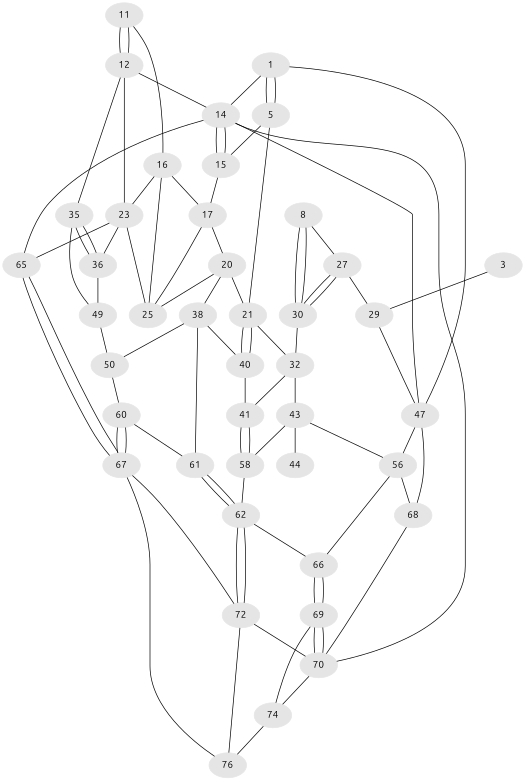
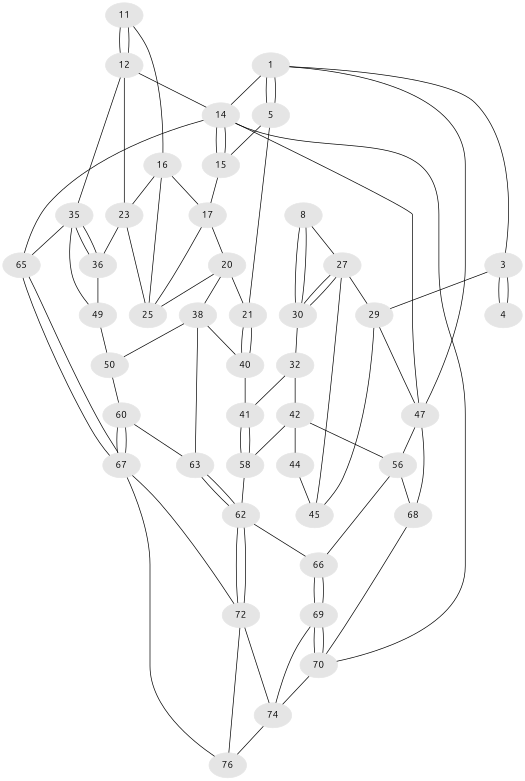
none -> (461, 94)
(75, 239) -> (48, 240)
none -> (503, 315)
(272, 340) -> none
(295, 415) -> (295, 415)
(195, 465) -> (195, 465)
none -> (315, 515)
(280, 640) -> (257, 665)
